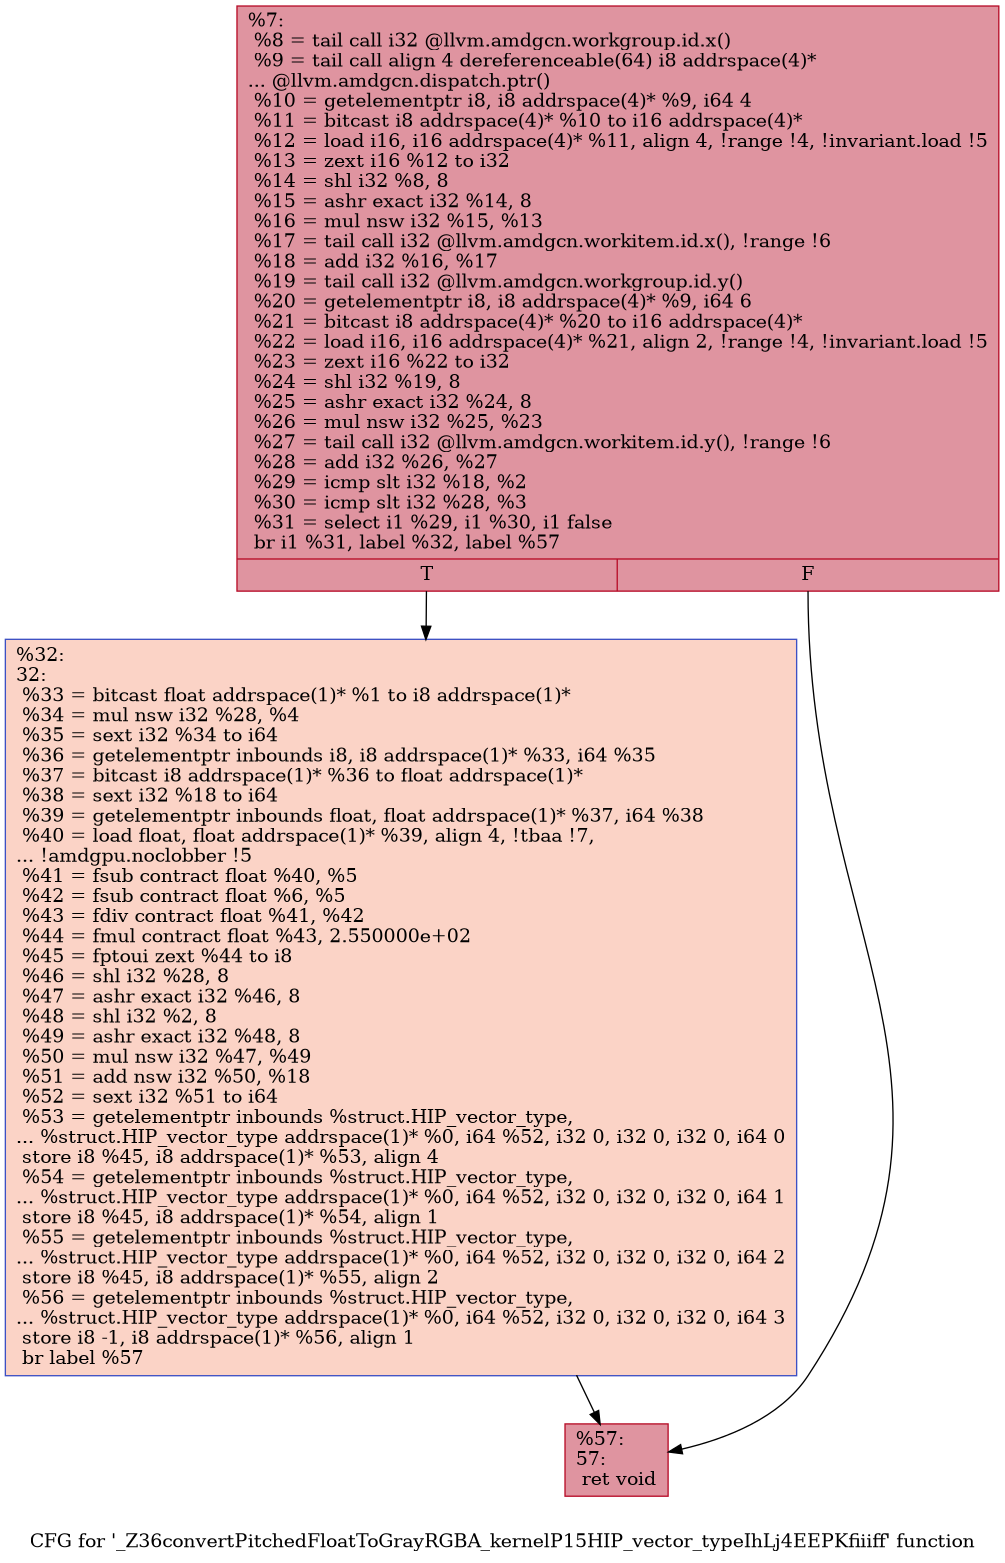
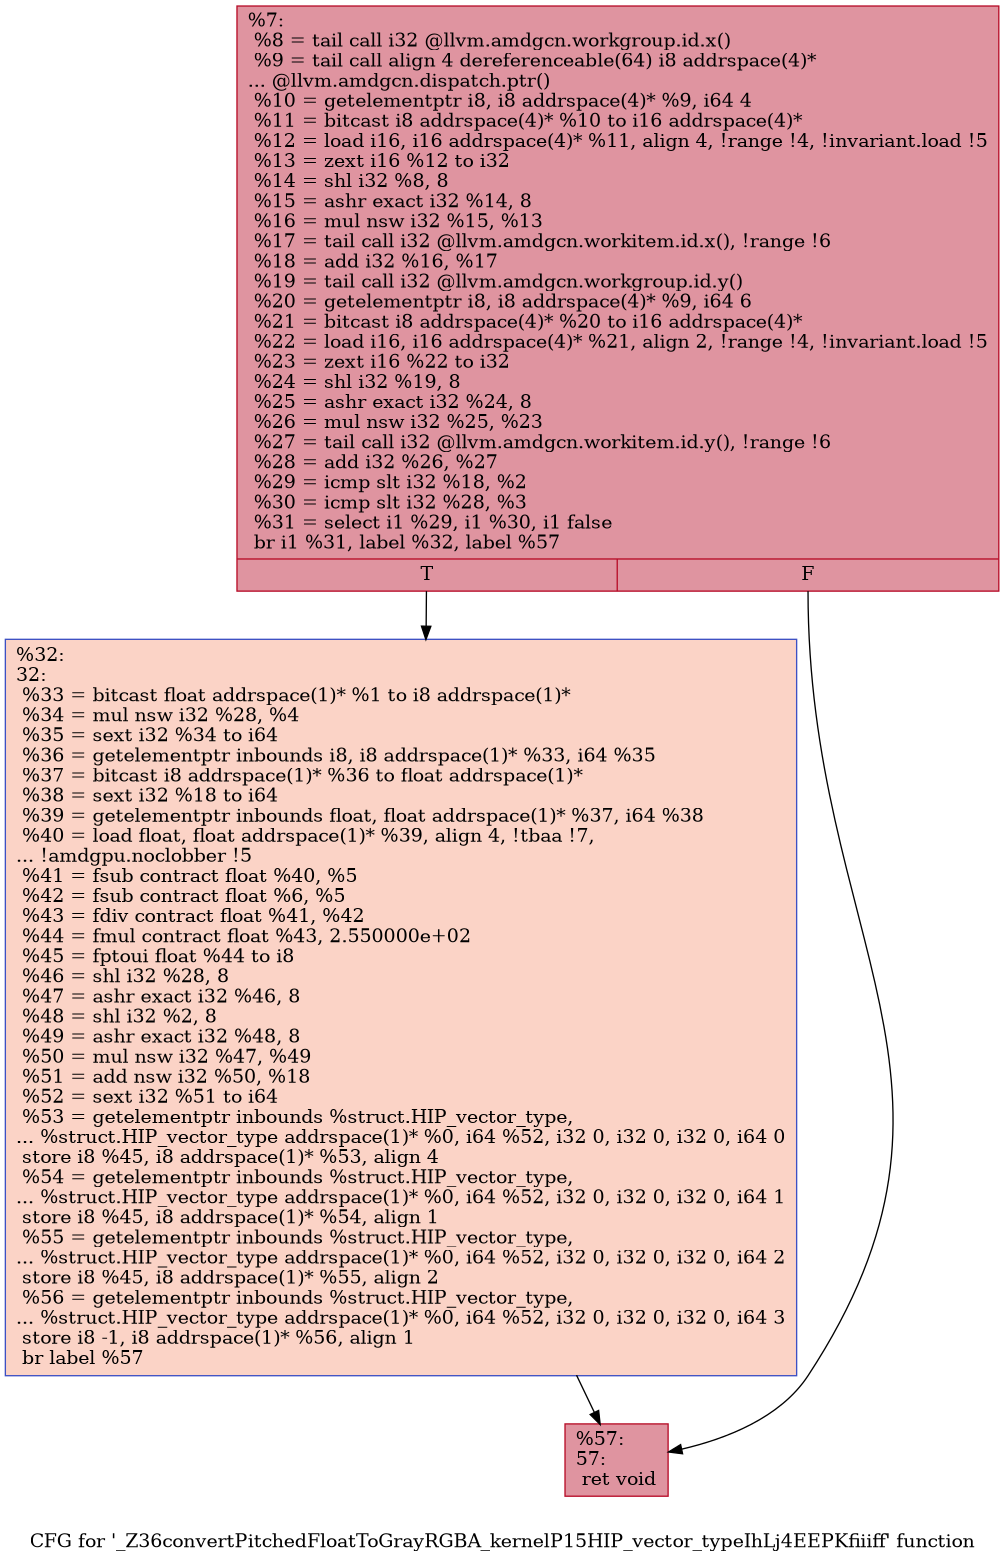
(155, 957) -> (155, 957)
